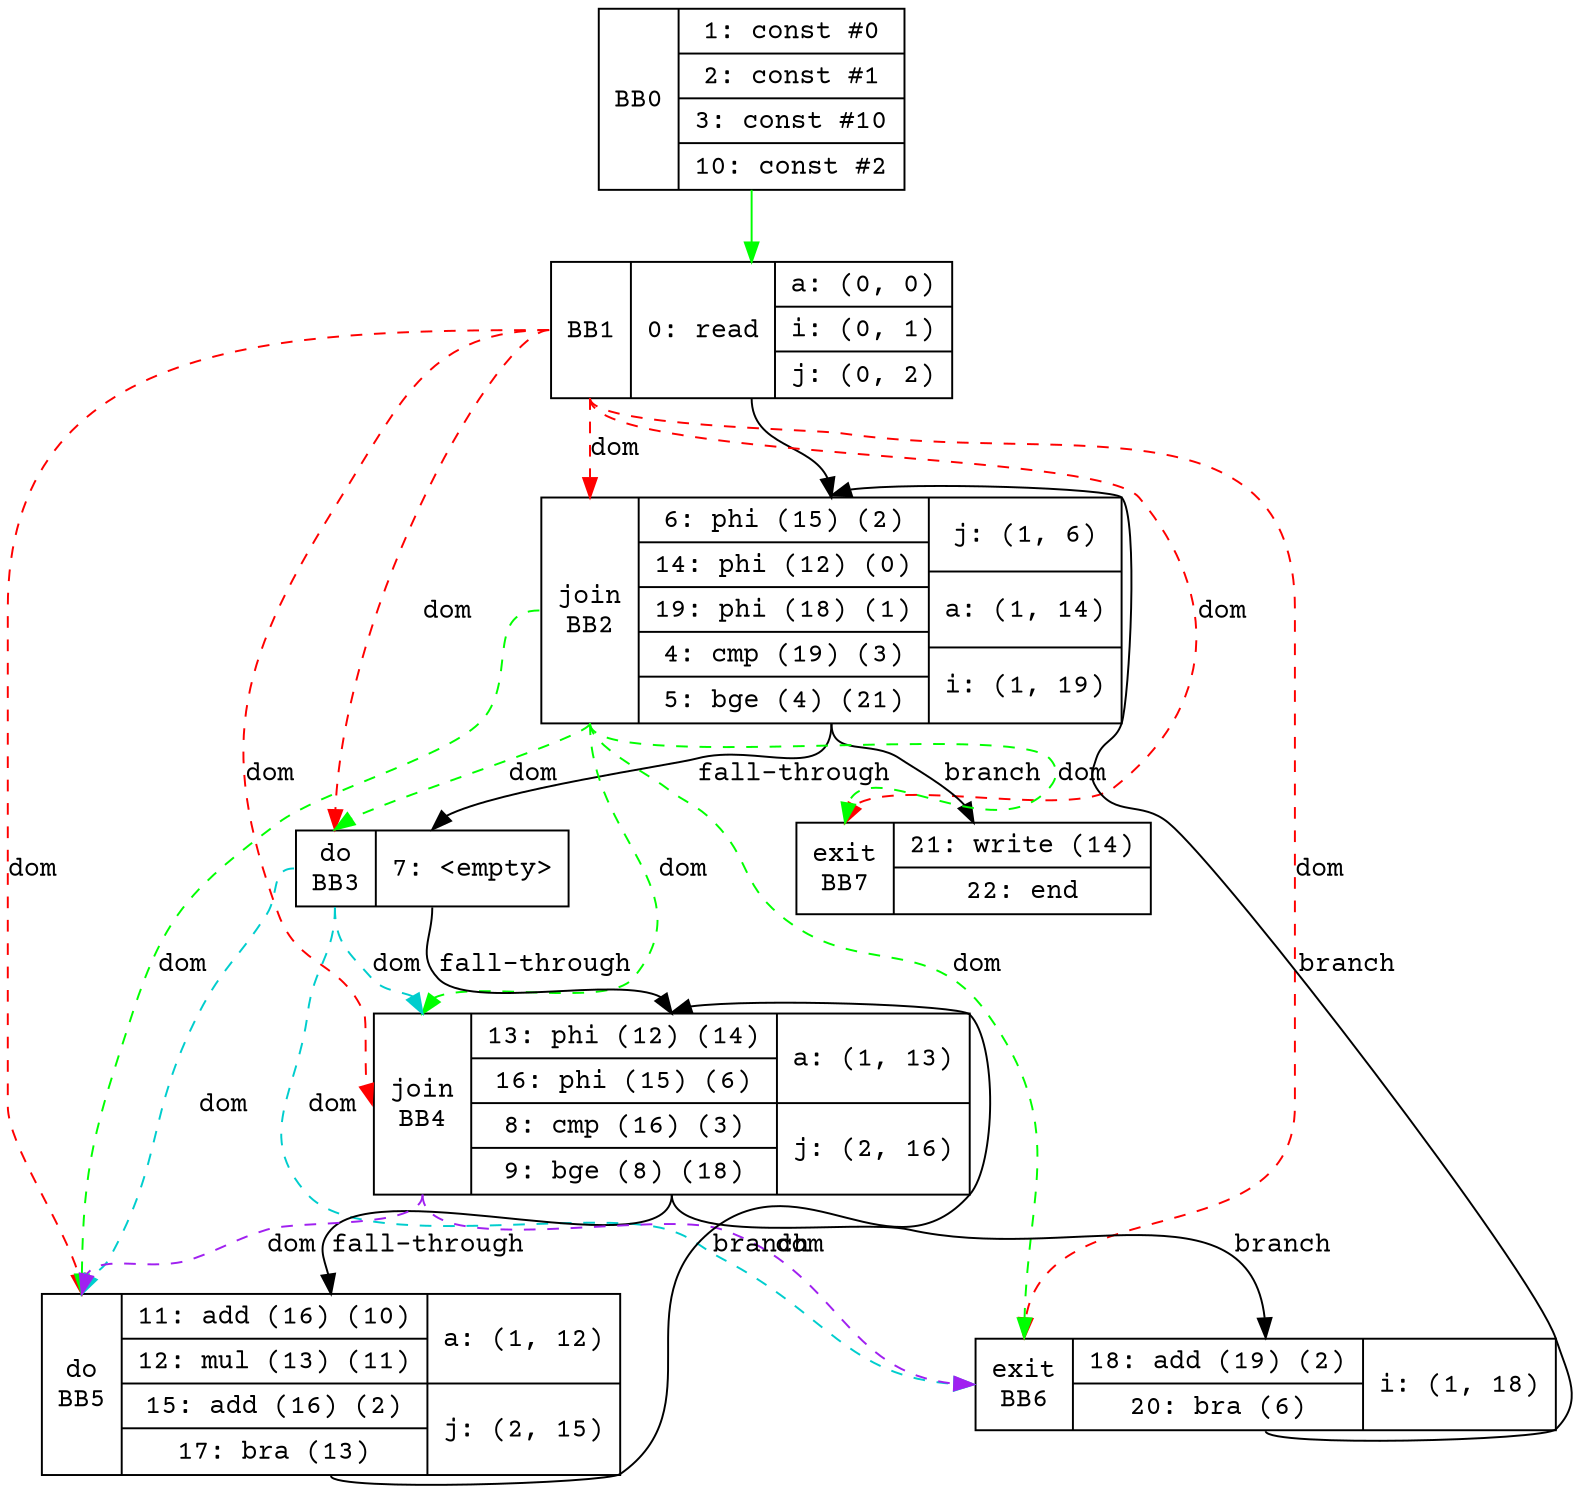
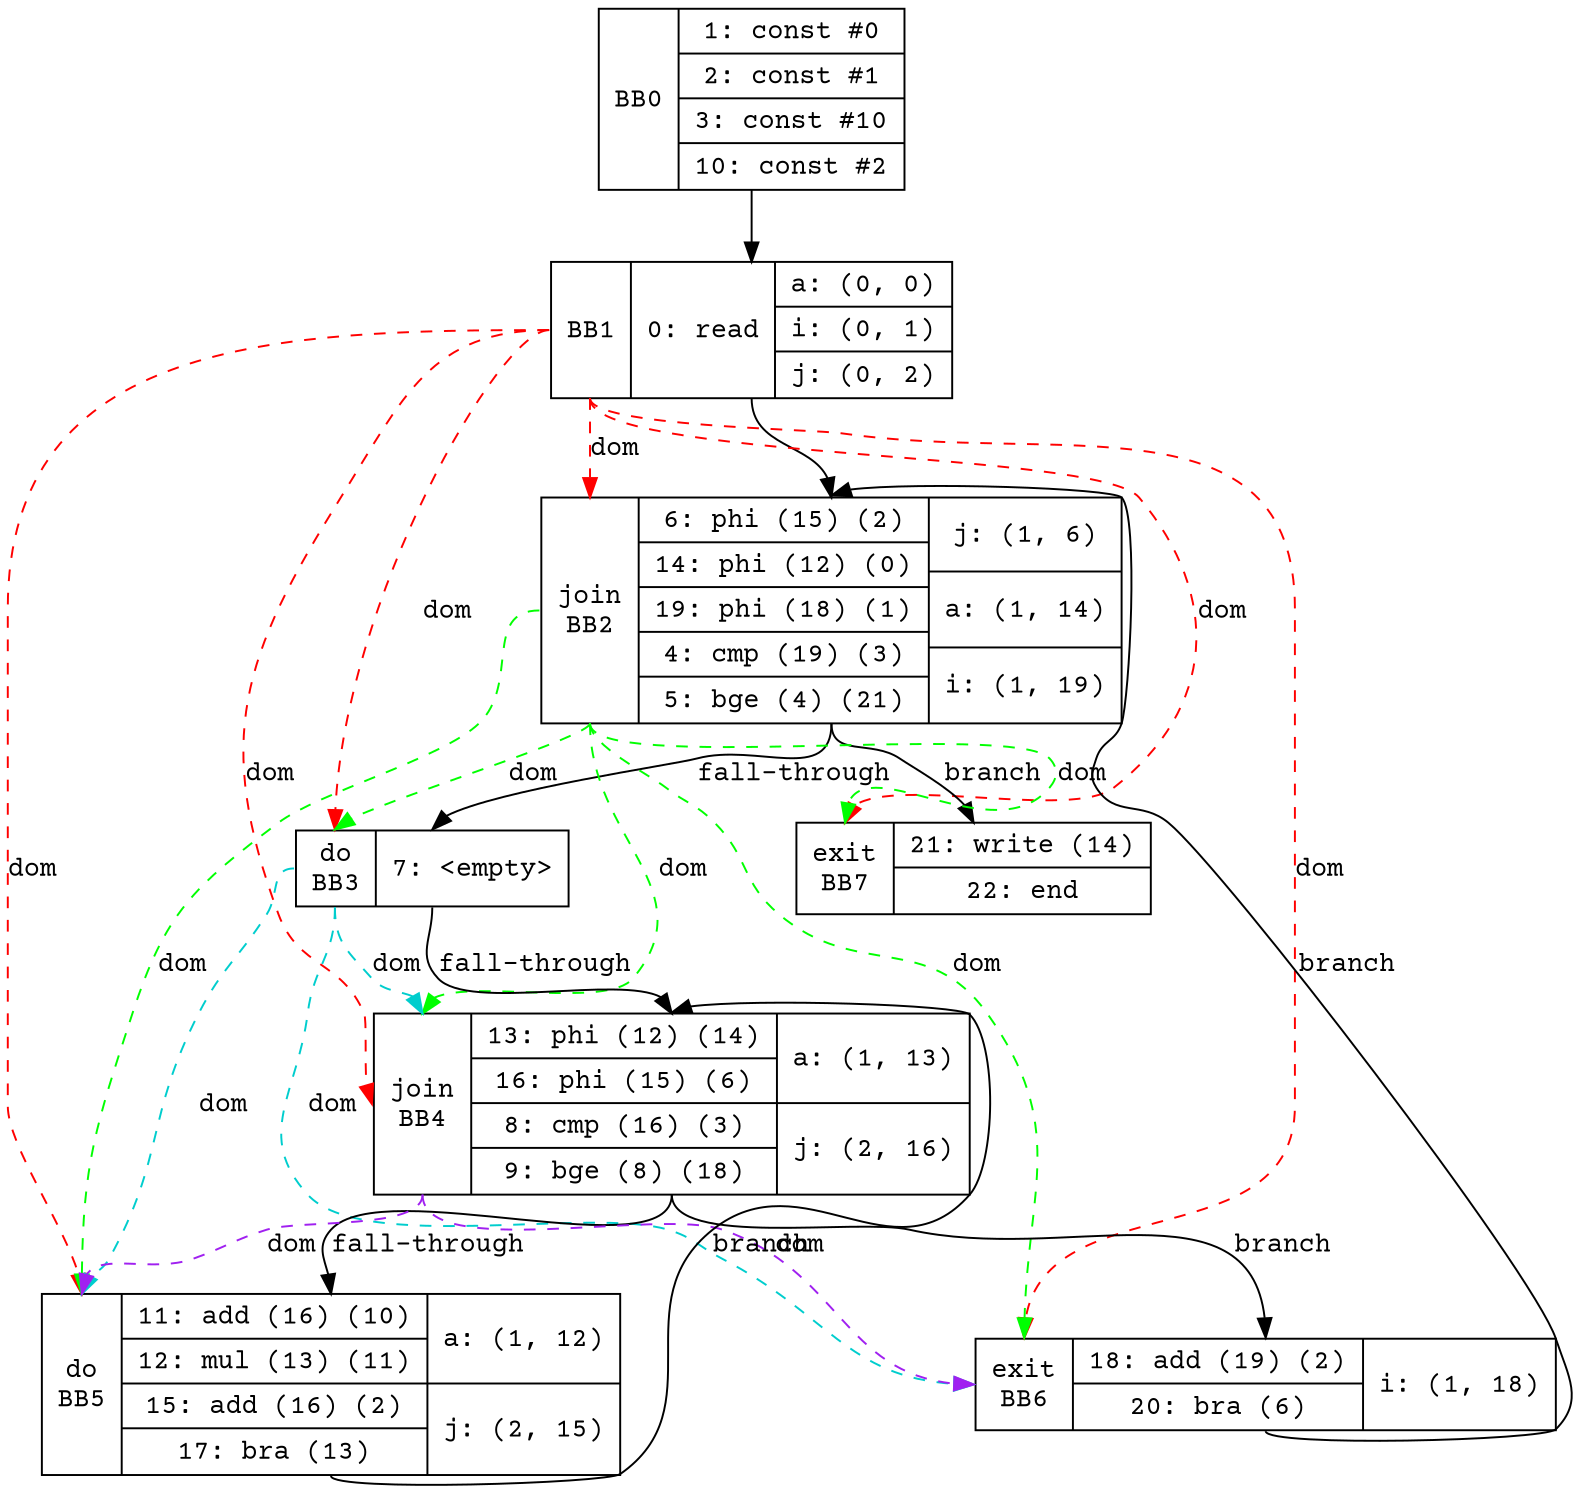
(752, 216) -> (752, 216)
